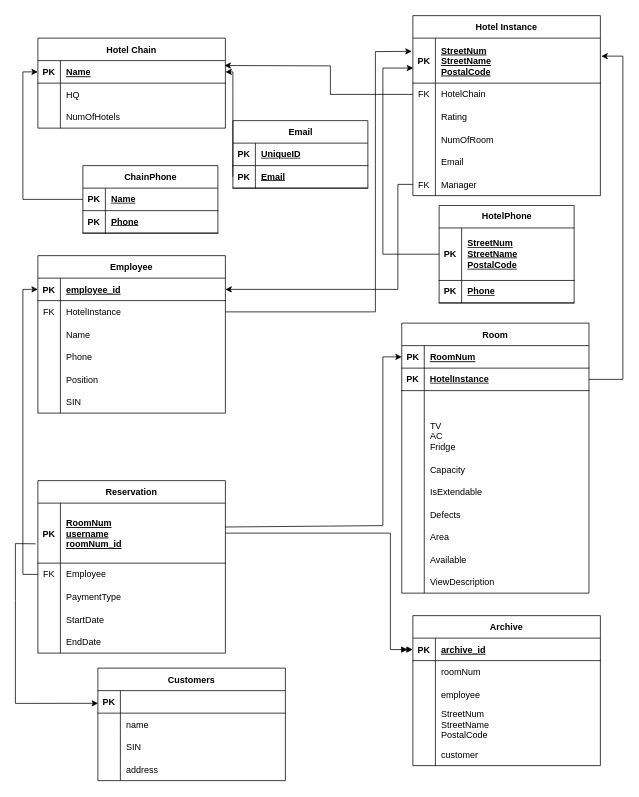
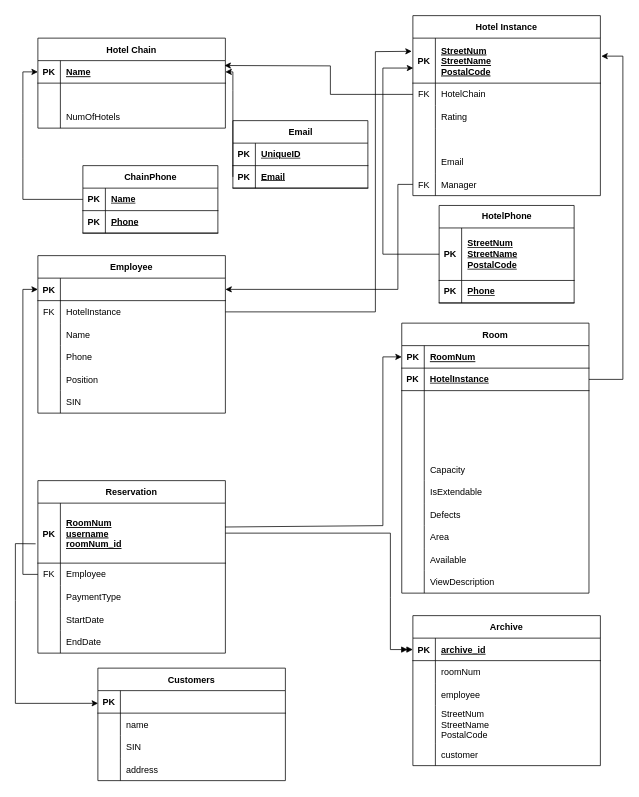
(143, 94) -> none
(518, 139) -> none
(143, 289) -> none
(507, 435) -> none
